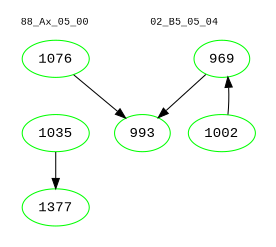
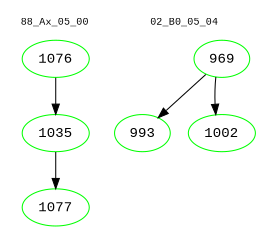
(185, 22) -> (185, 22)
(91, 89) -> (56, 91)
(229, 101) -> (215, 91)
(56, 207) -> (56, 207)
